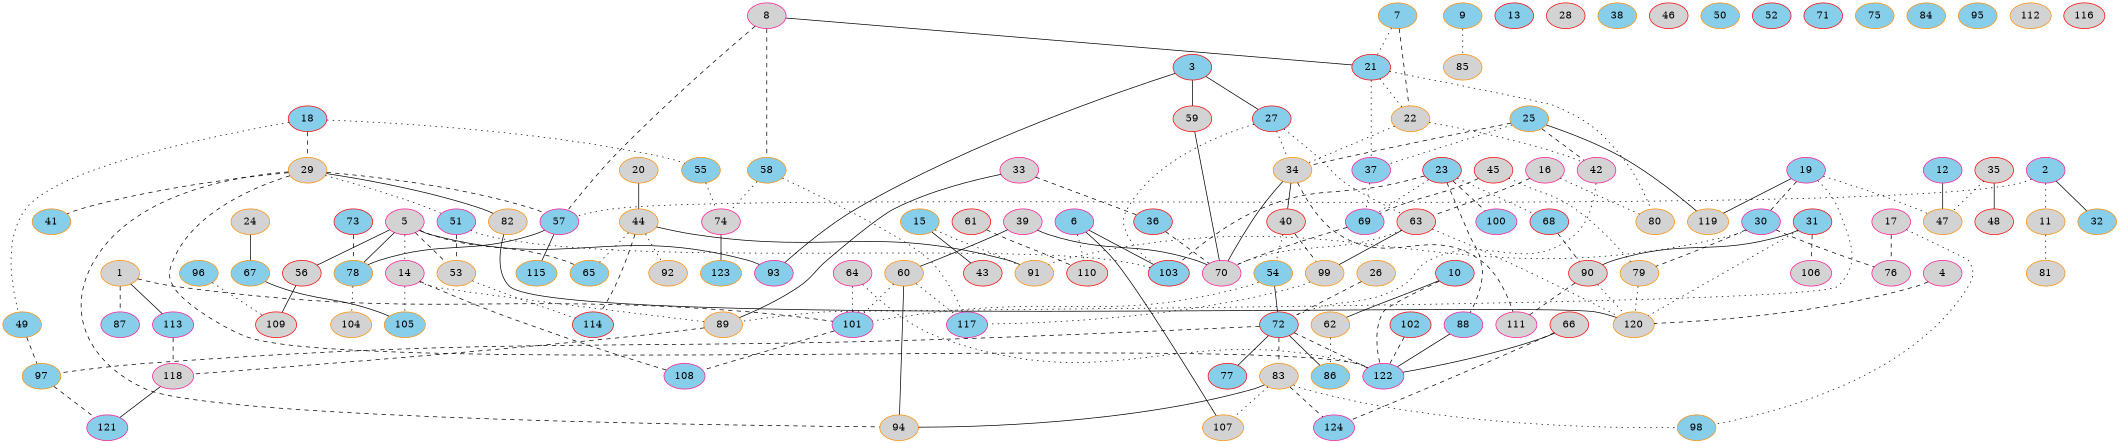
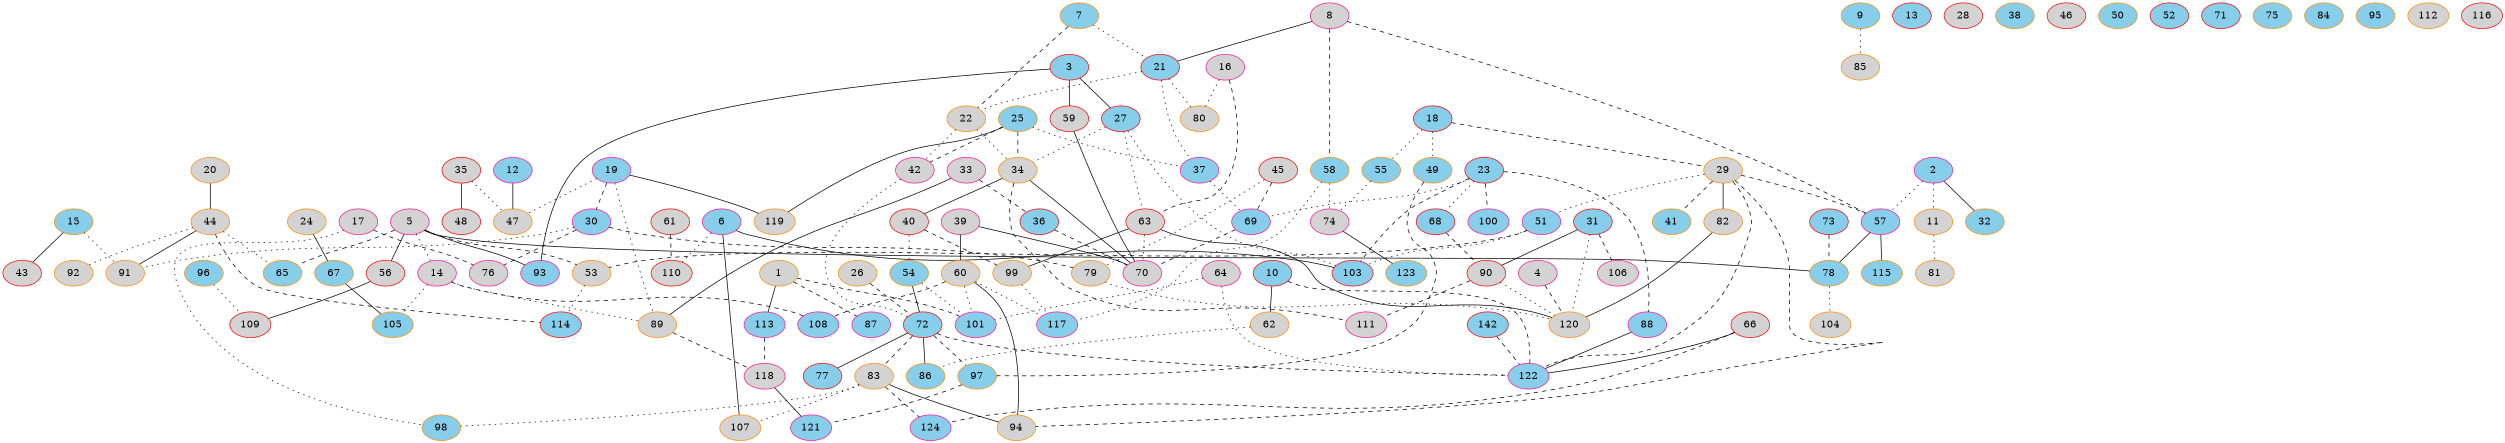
(1526, 271) -> (1349, 296)
(1411, 325) -> (1488, 325)
(772, 350) -> (884, 300)
